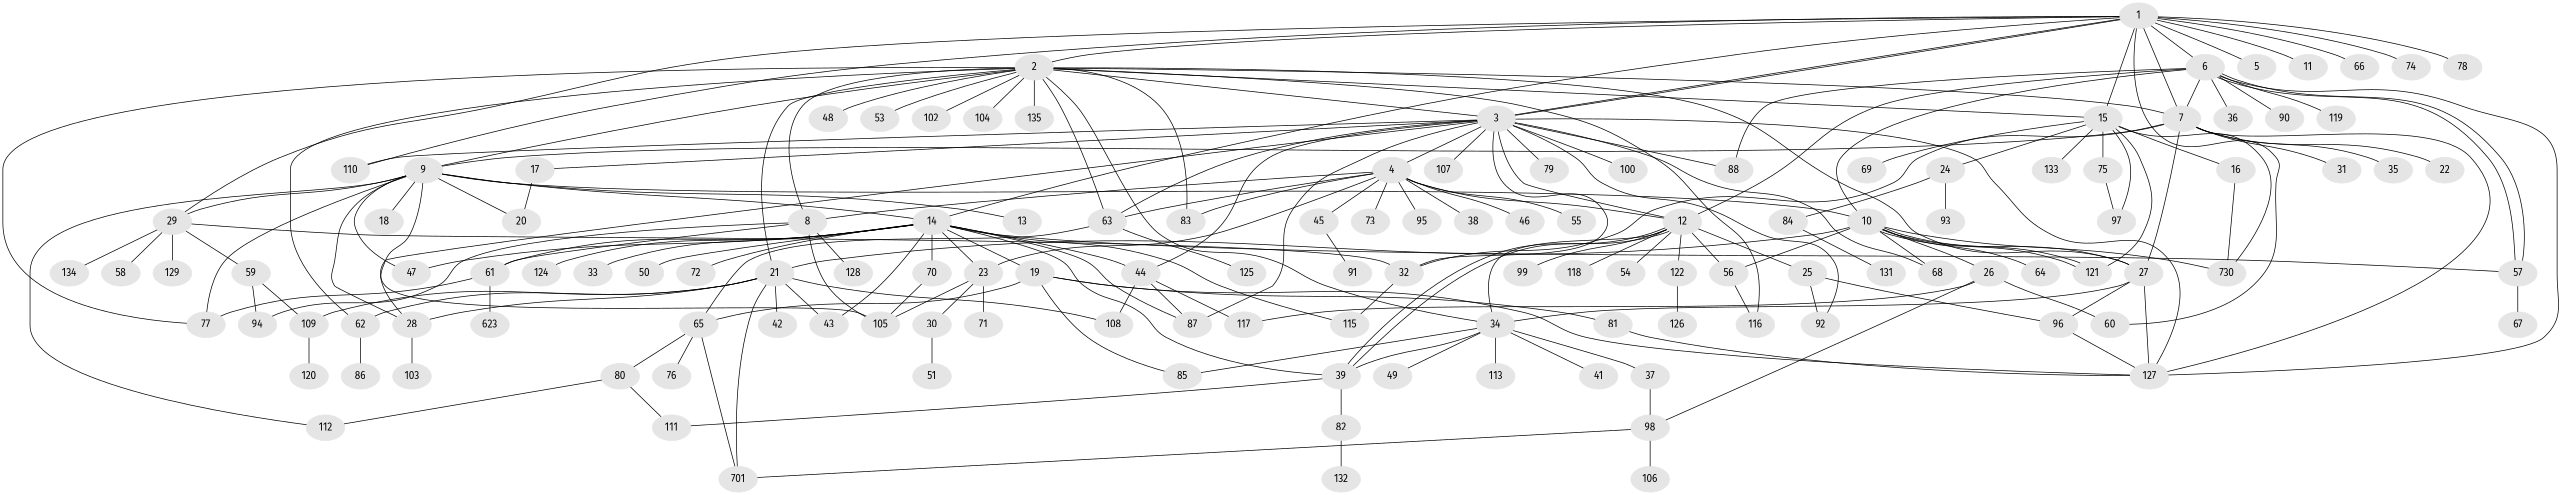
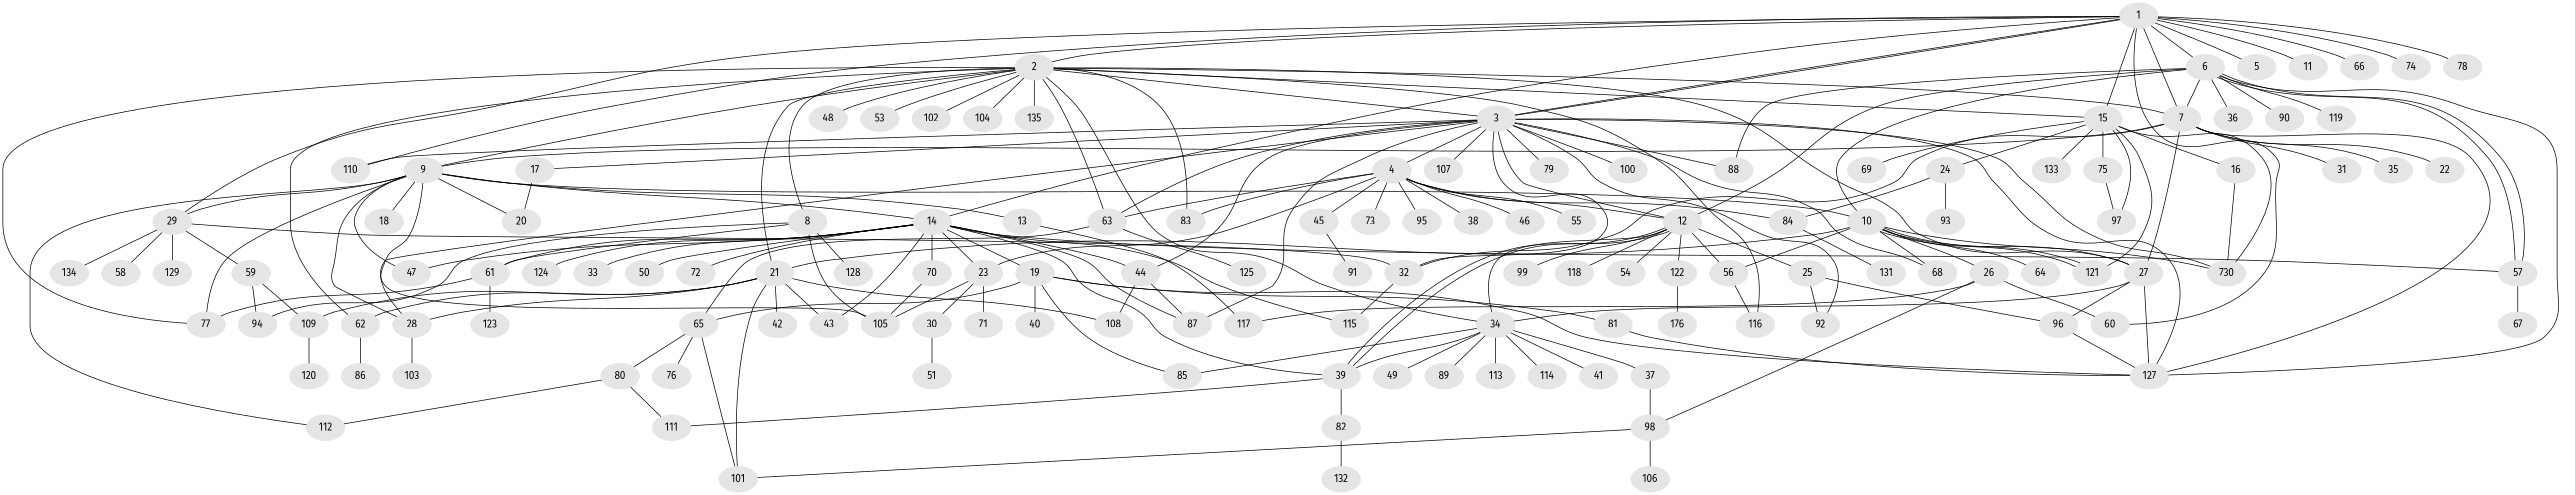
none -> (1970, 150)
(1045, 196) -> (1624, 203)
(1192, 299) -> (1194, 278)
(490, 325) -> (490, 325)
none -> (1035, 325)
(1677, 325) -> (1677, 325)
none -> (1444, 376)
none -> (1547, 376)
(738, 479) -> (738, 479)
